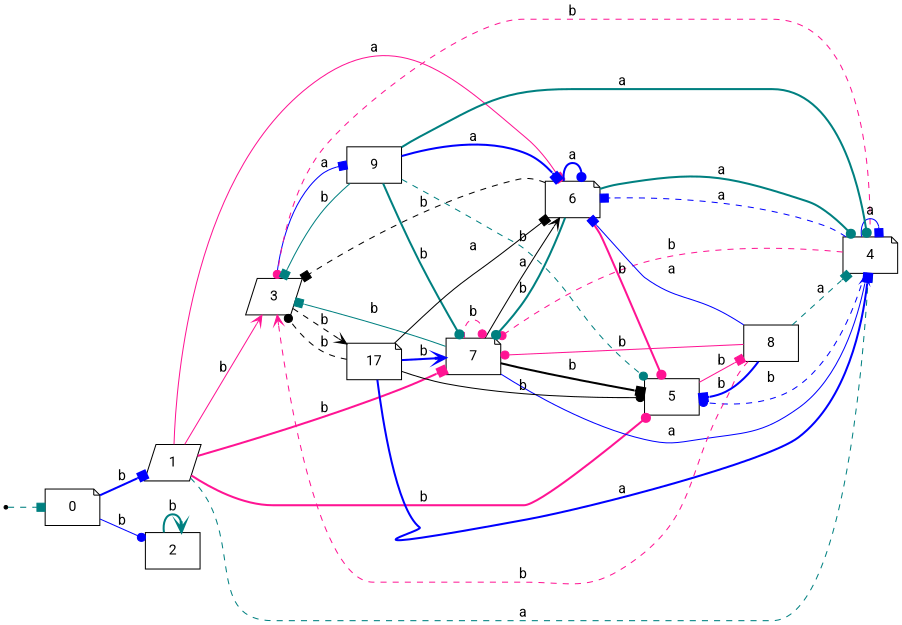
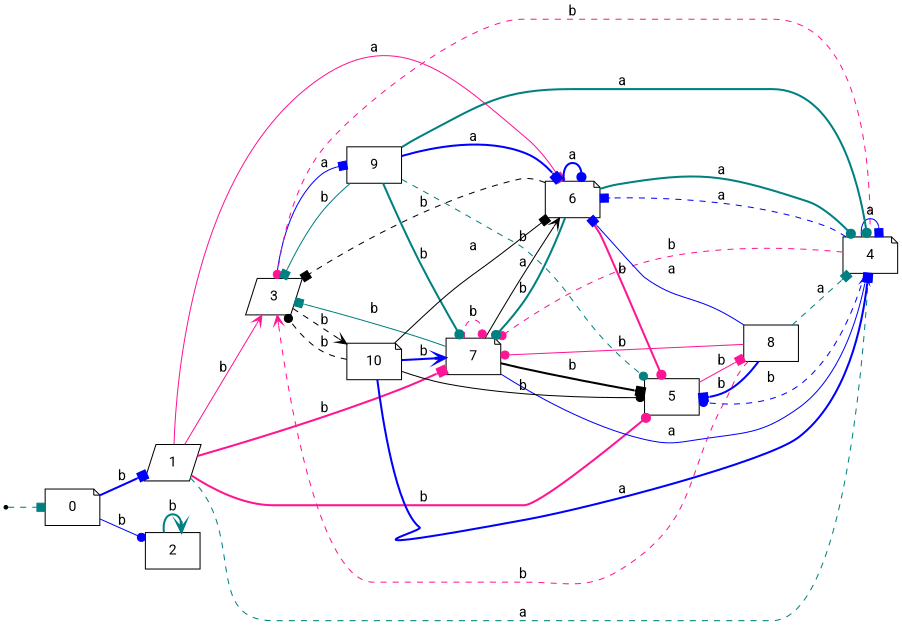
(374, 361) -> (374, 361)
